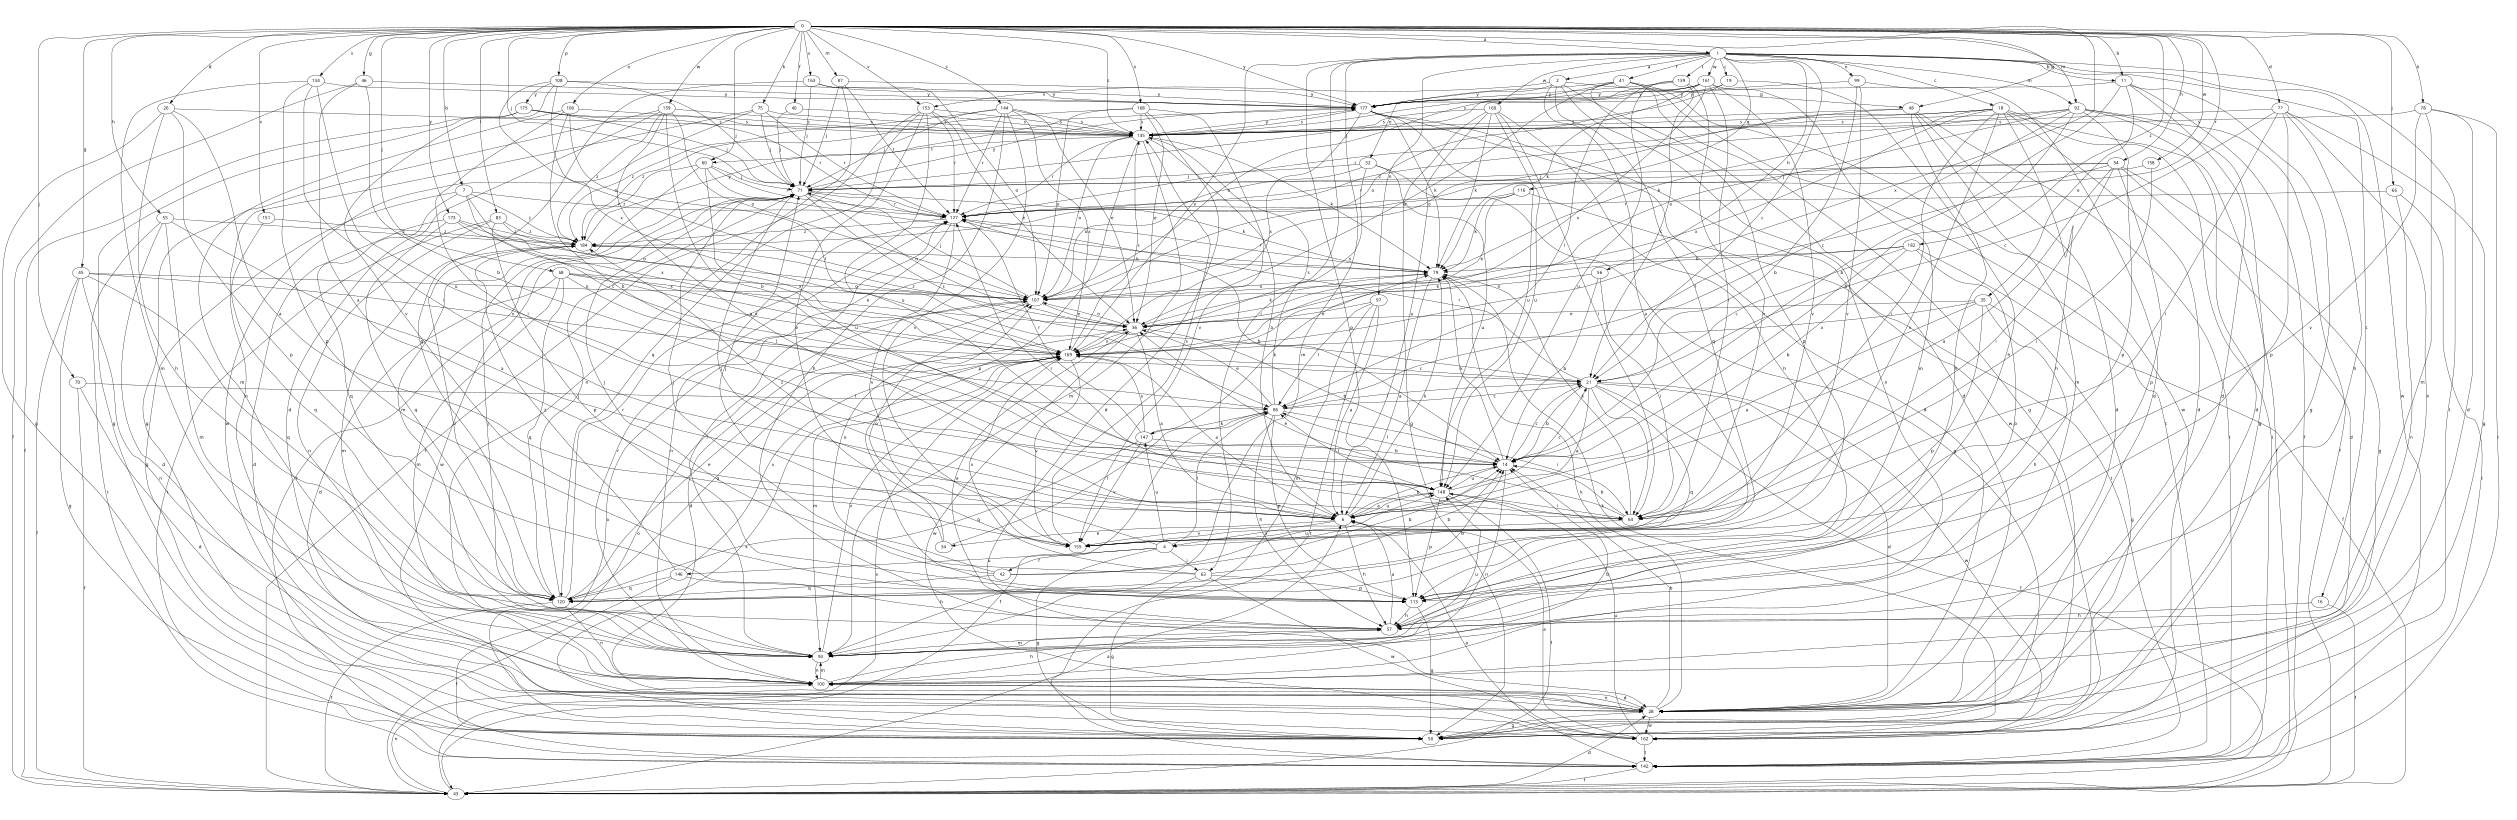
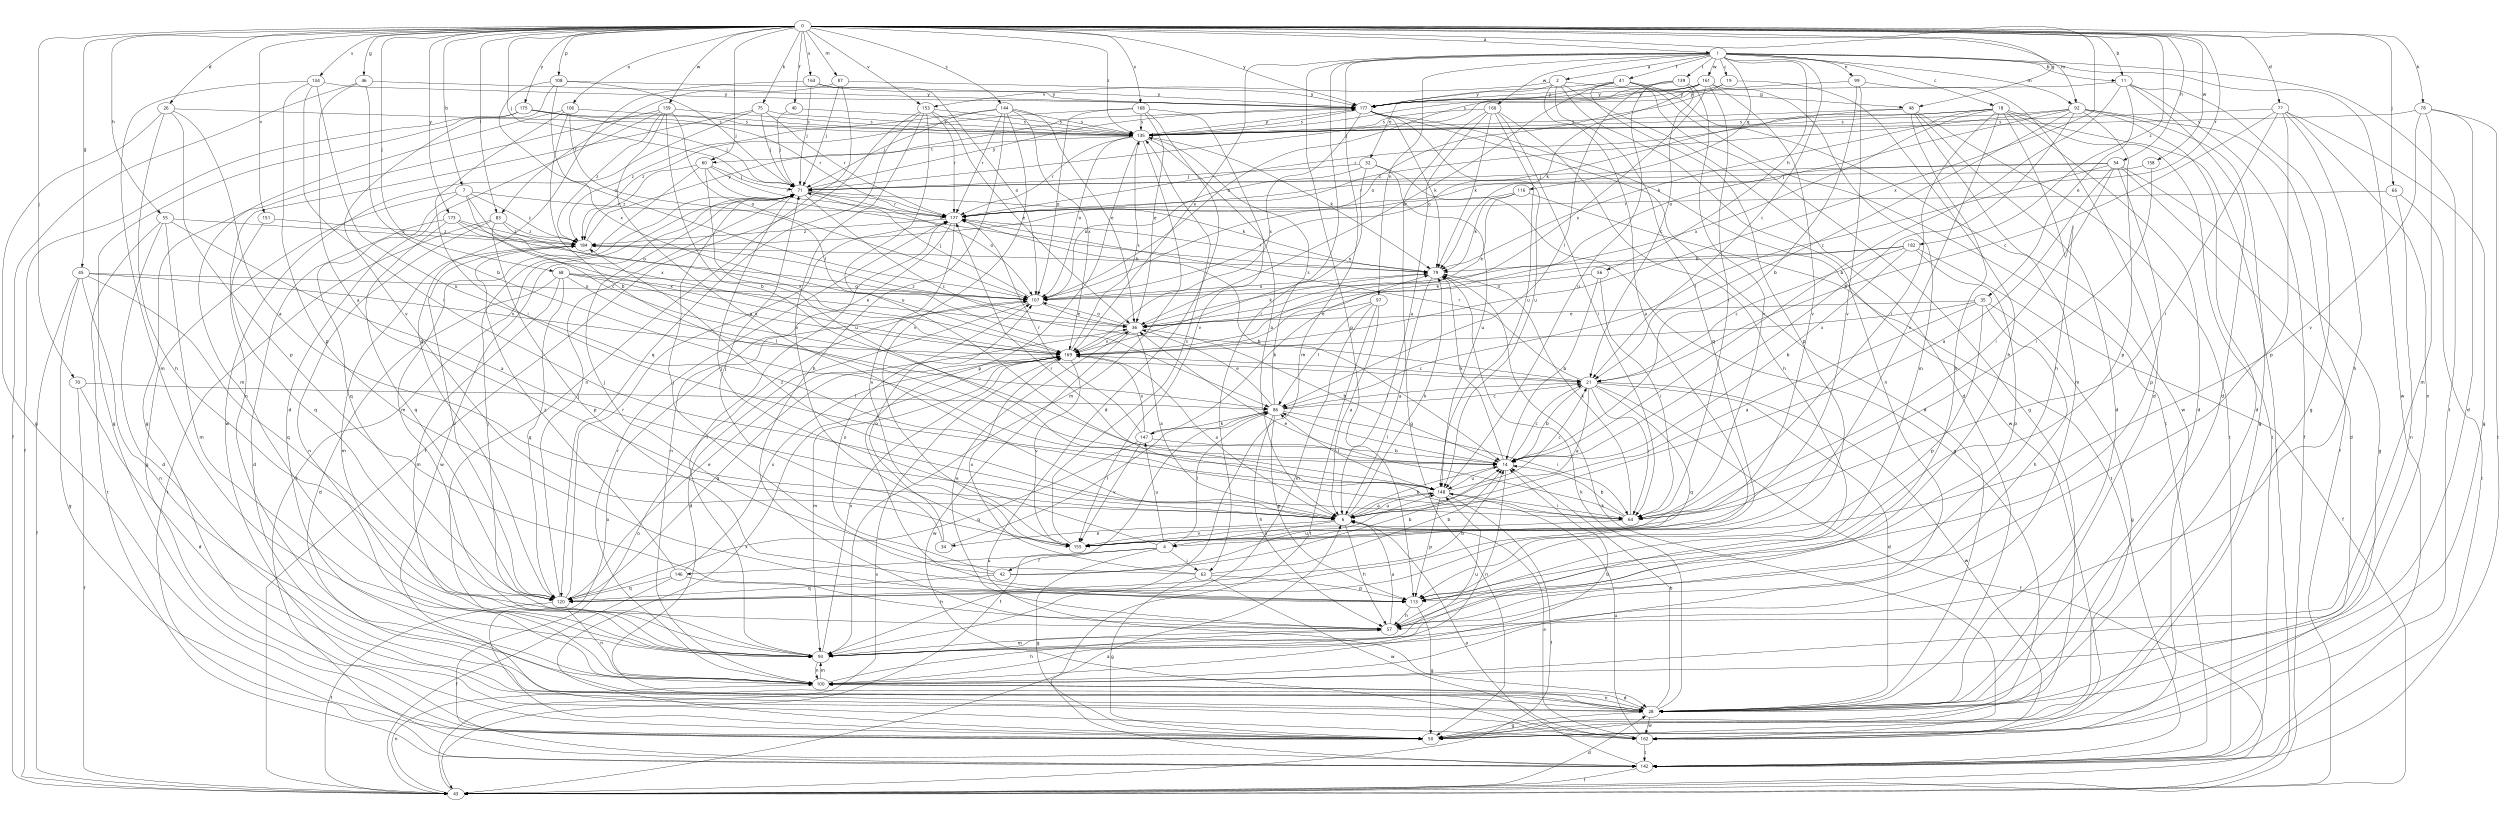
(538, 90) -> (642, 29)
(890, 148) -> (652, 104)
(956, 283) -> (912, 217)
(2320, 602) -> none
